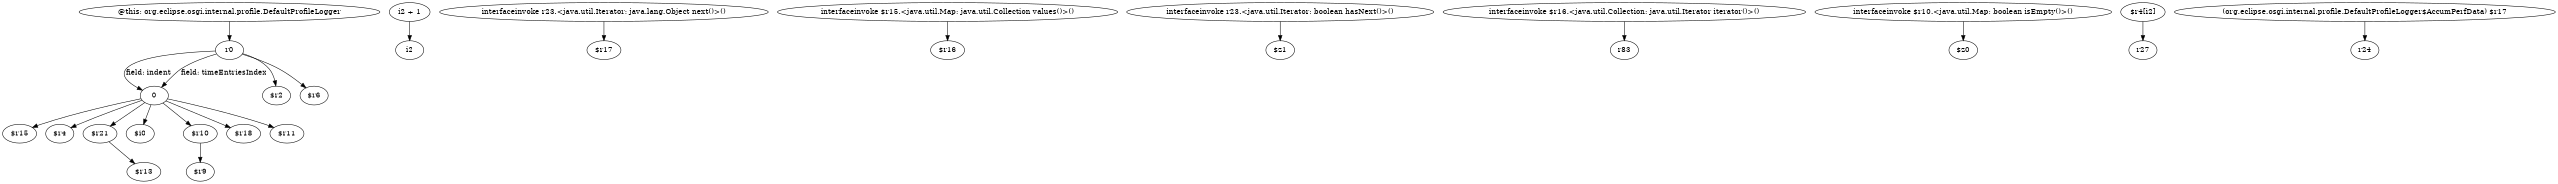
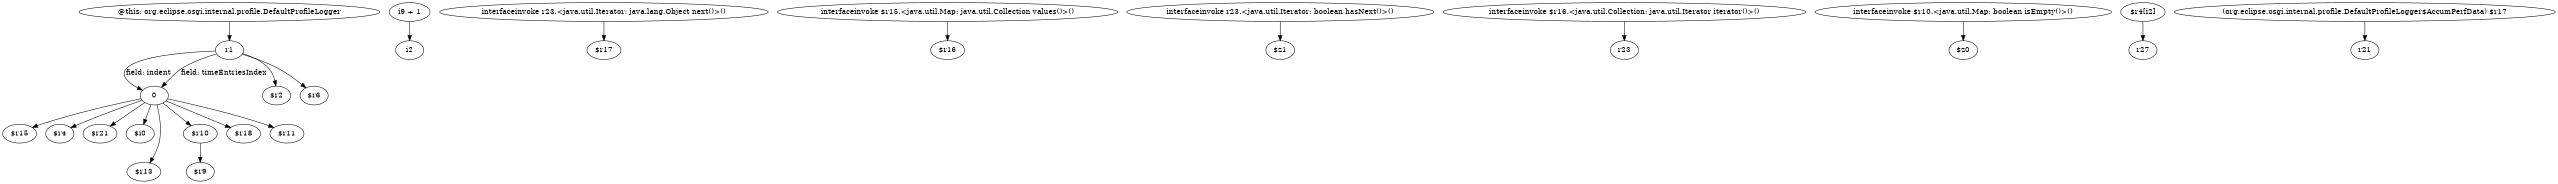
(410, 12) -> (410, 12)
(230, 50) -> (230, 50)
(1624, 50) -> (1624, 50)
(2365, 50) -> (2365, 50)
(120, 151) -> (160, 132)
